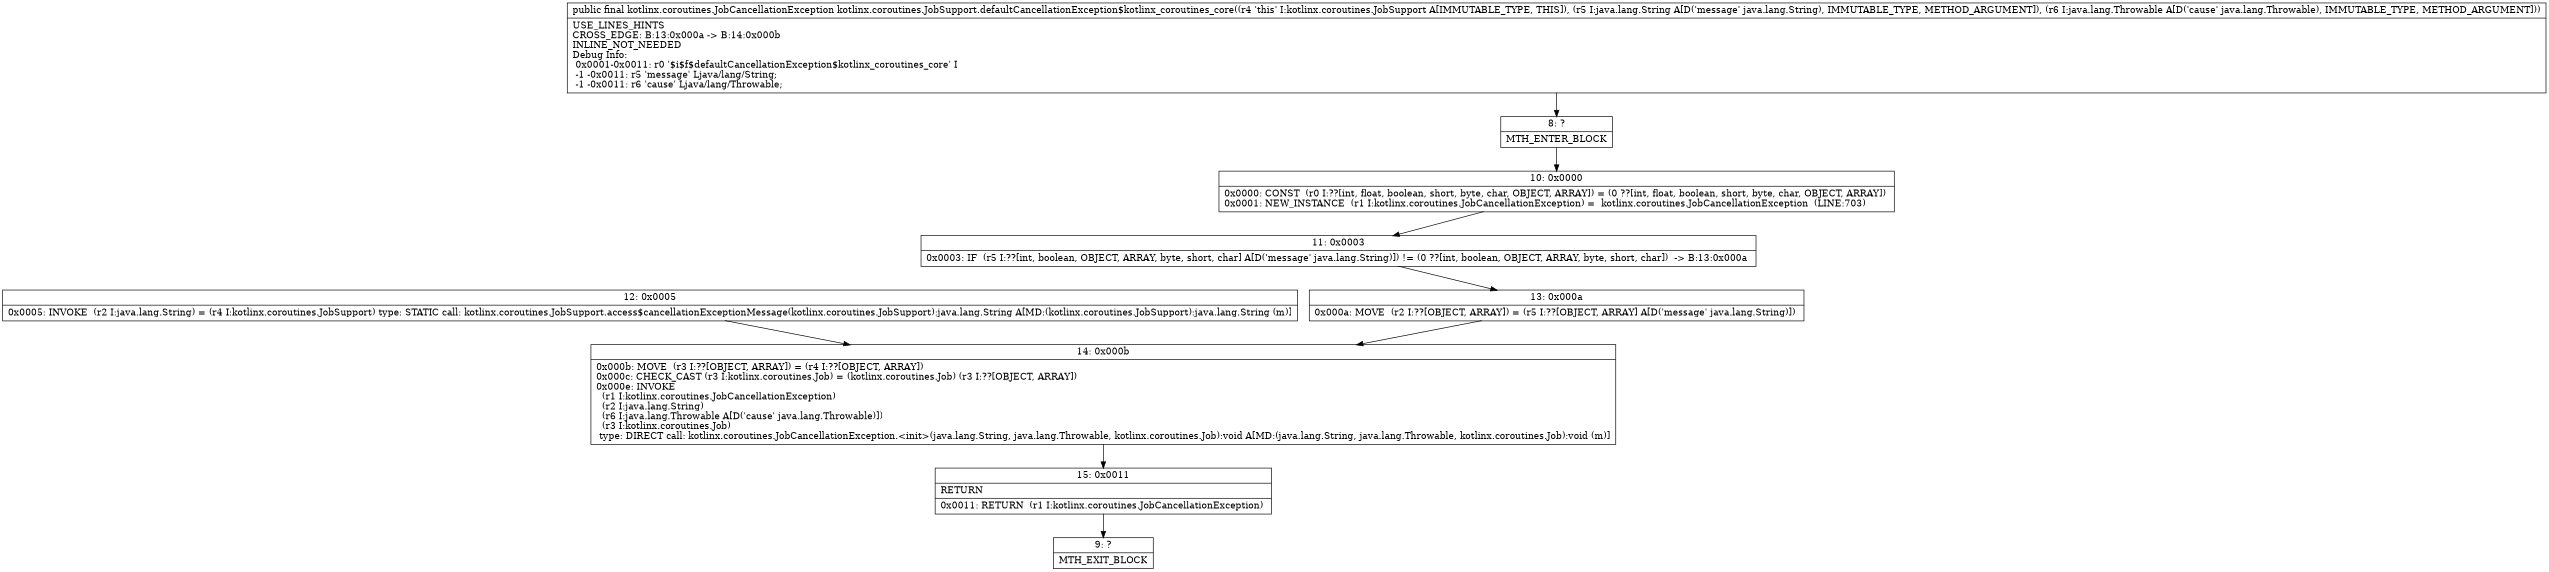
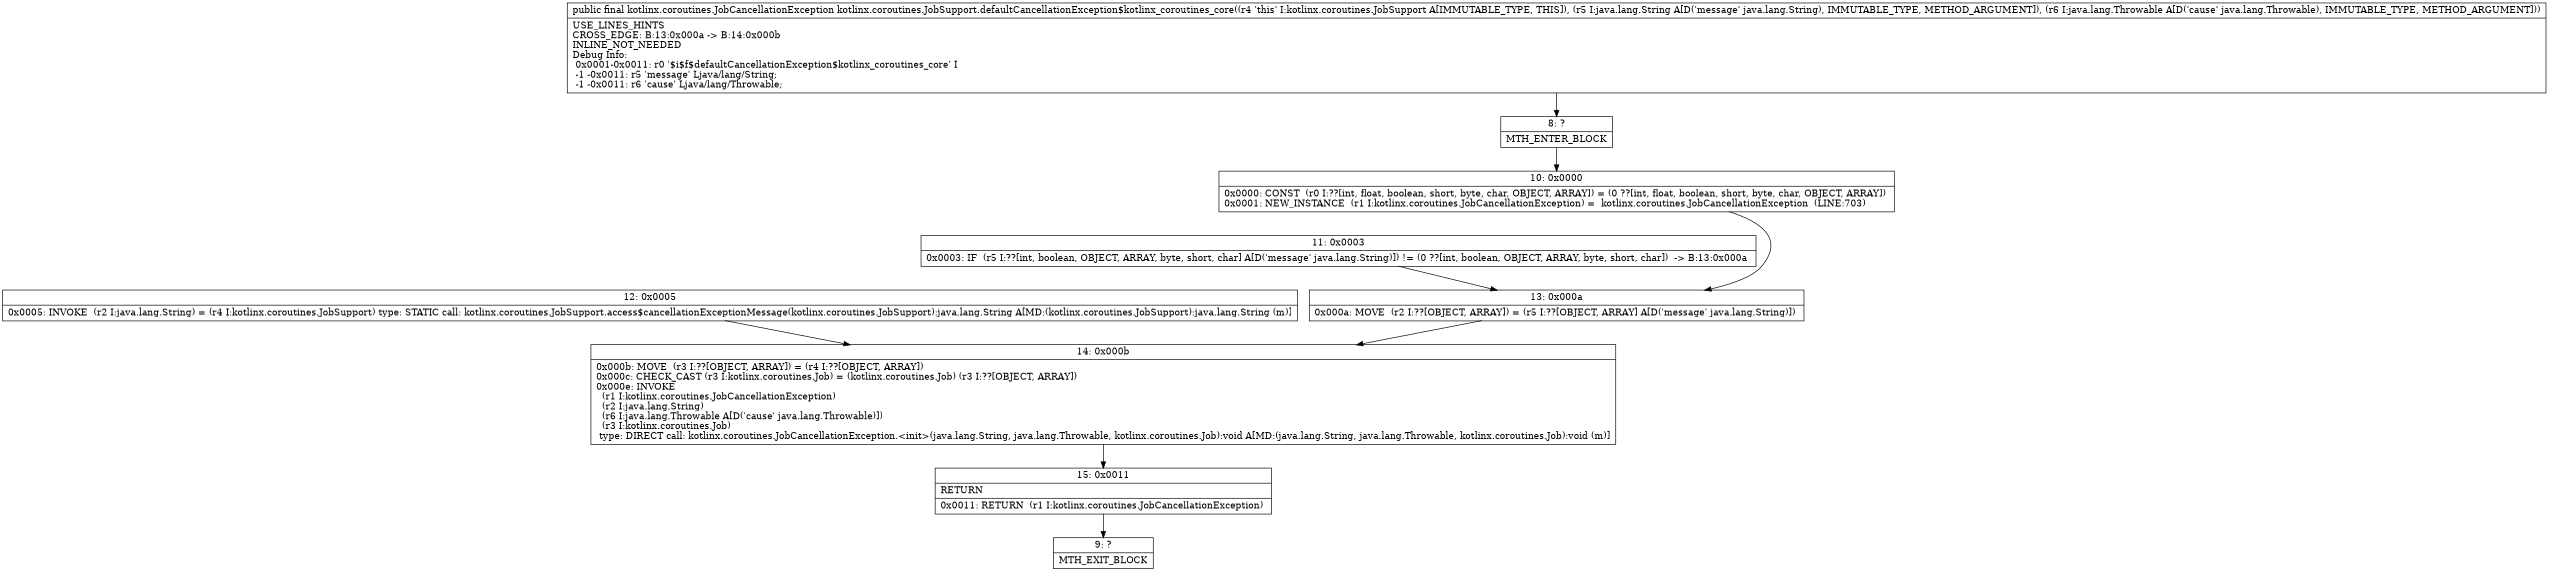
(1441, 223) -> (1768, 256)
